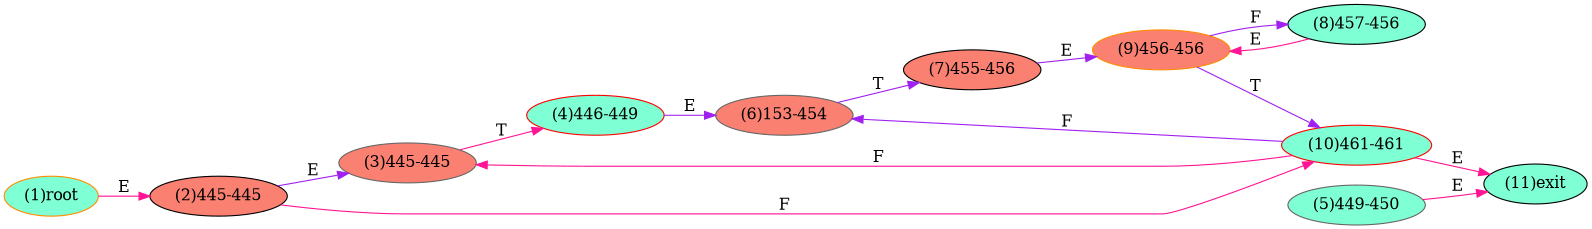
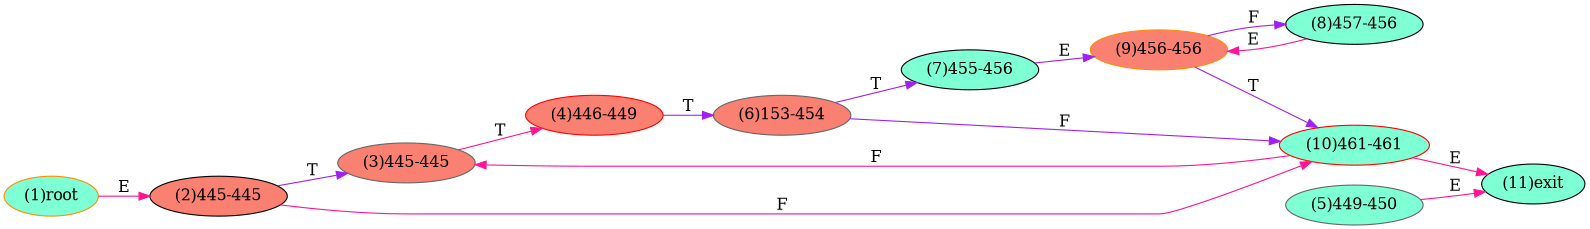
(972, 70) -> (970, 70)
(690, 107) -> (688, 107)
(595, 115) -> (594, 115)
(1073, 130) -> (1060, 130)
(313, 171) -> (313, 171)
